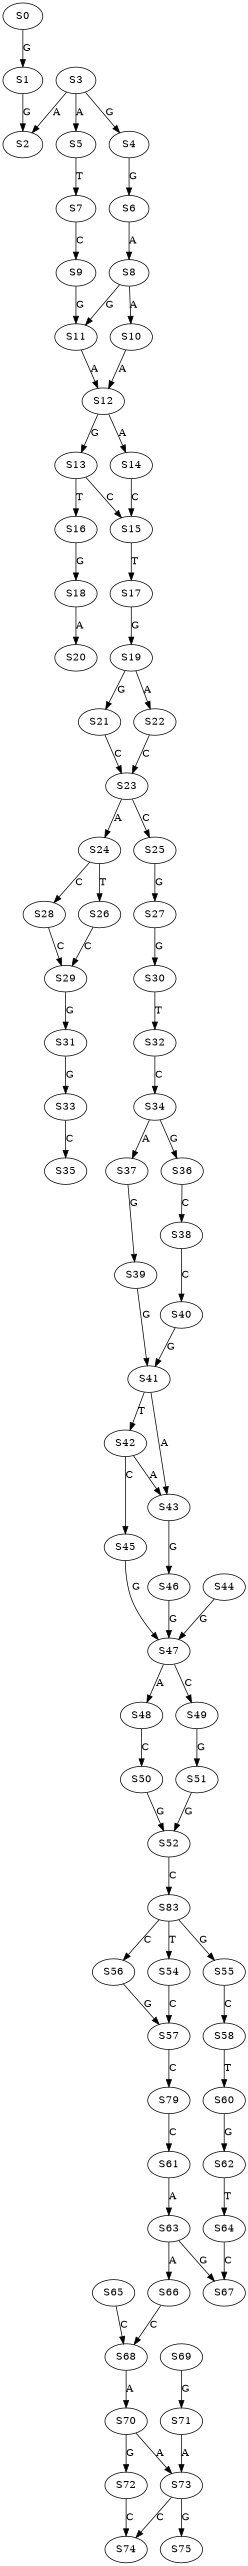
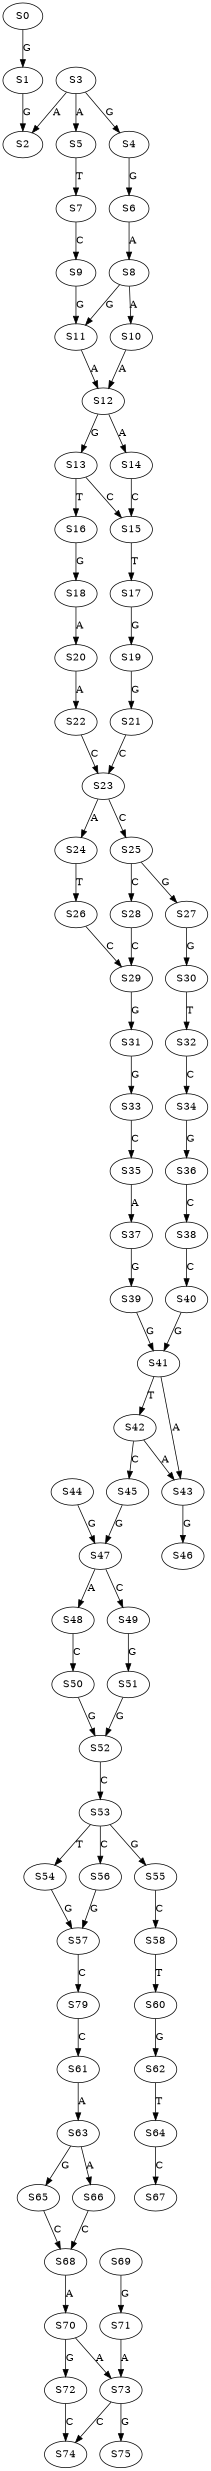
(142, 686) -> (76, 686)
(74, 880) -> (131, 879)
(142, 1136) -> (131, 1200)
(169, 1615) -> none
(169, 1908) -> (100, 1813)
(173, 2004) -> (69, 1909)
(194, 2258) -> (60, 2162)
